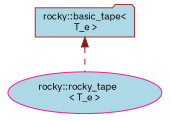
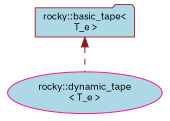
(85, 93) -> (85, 93)
